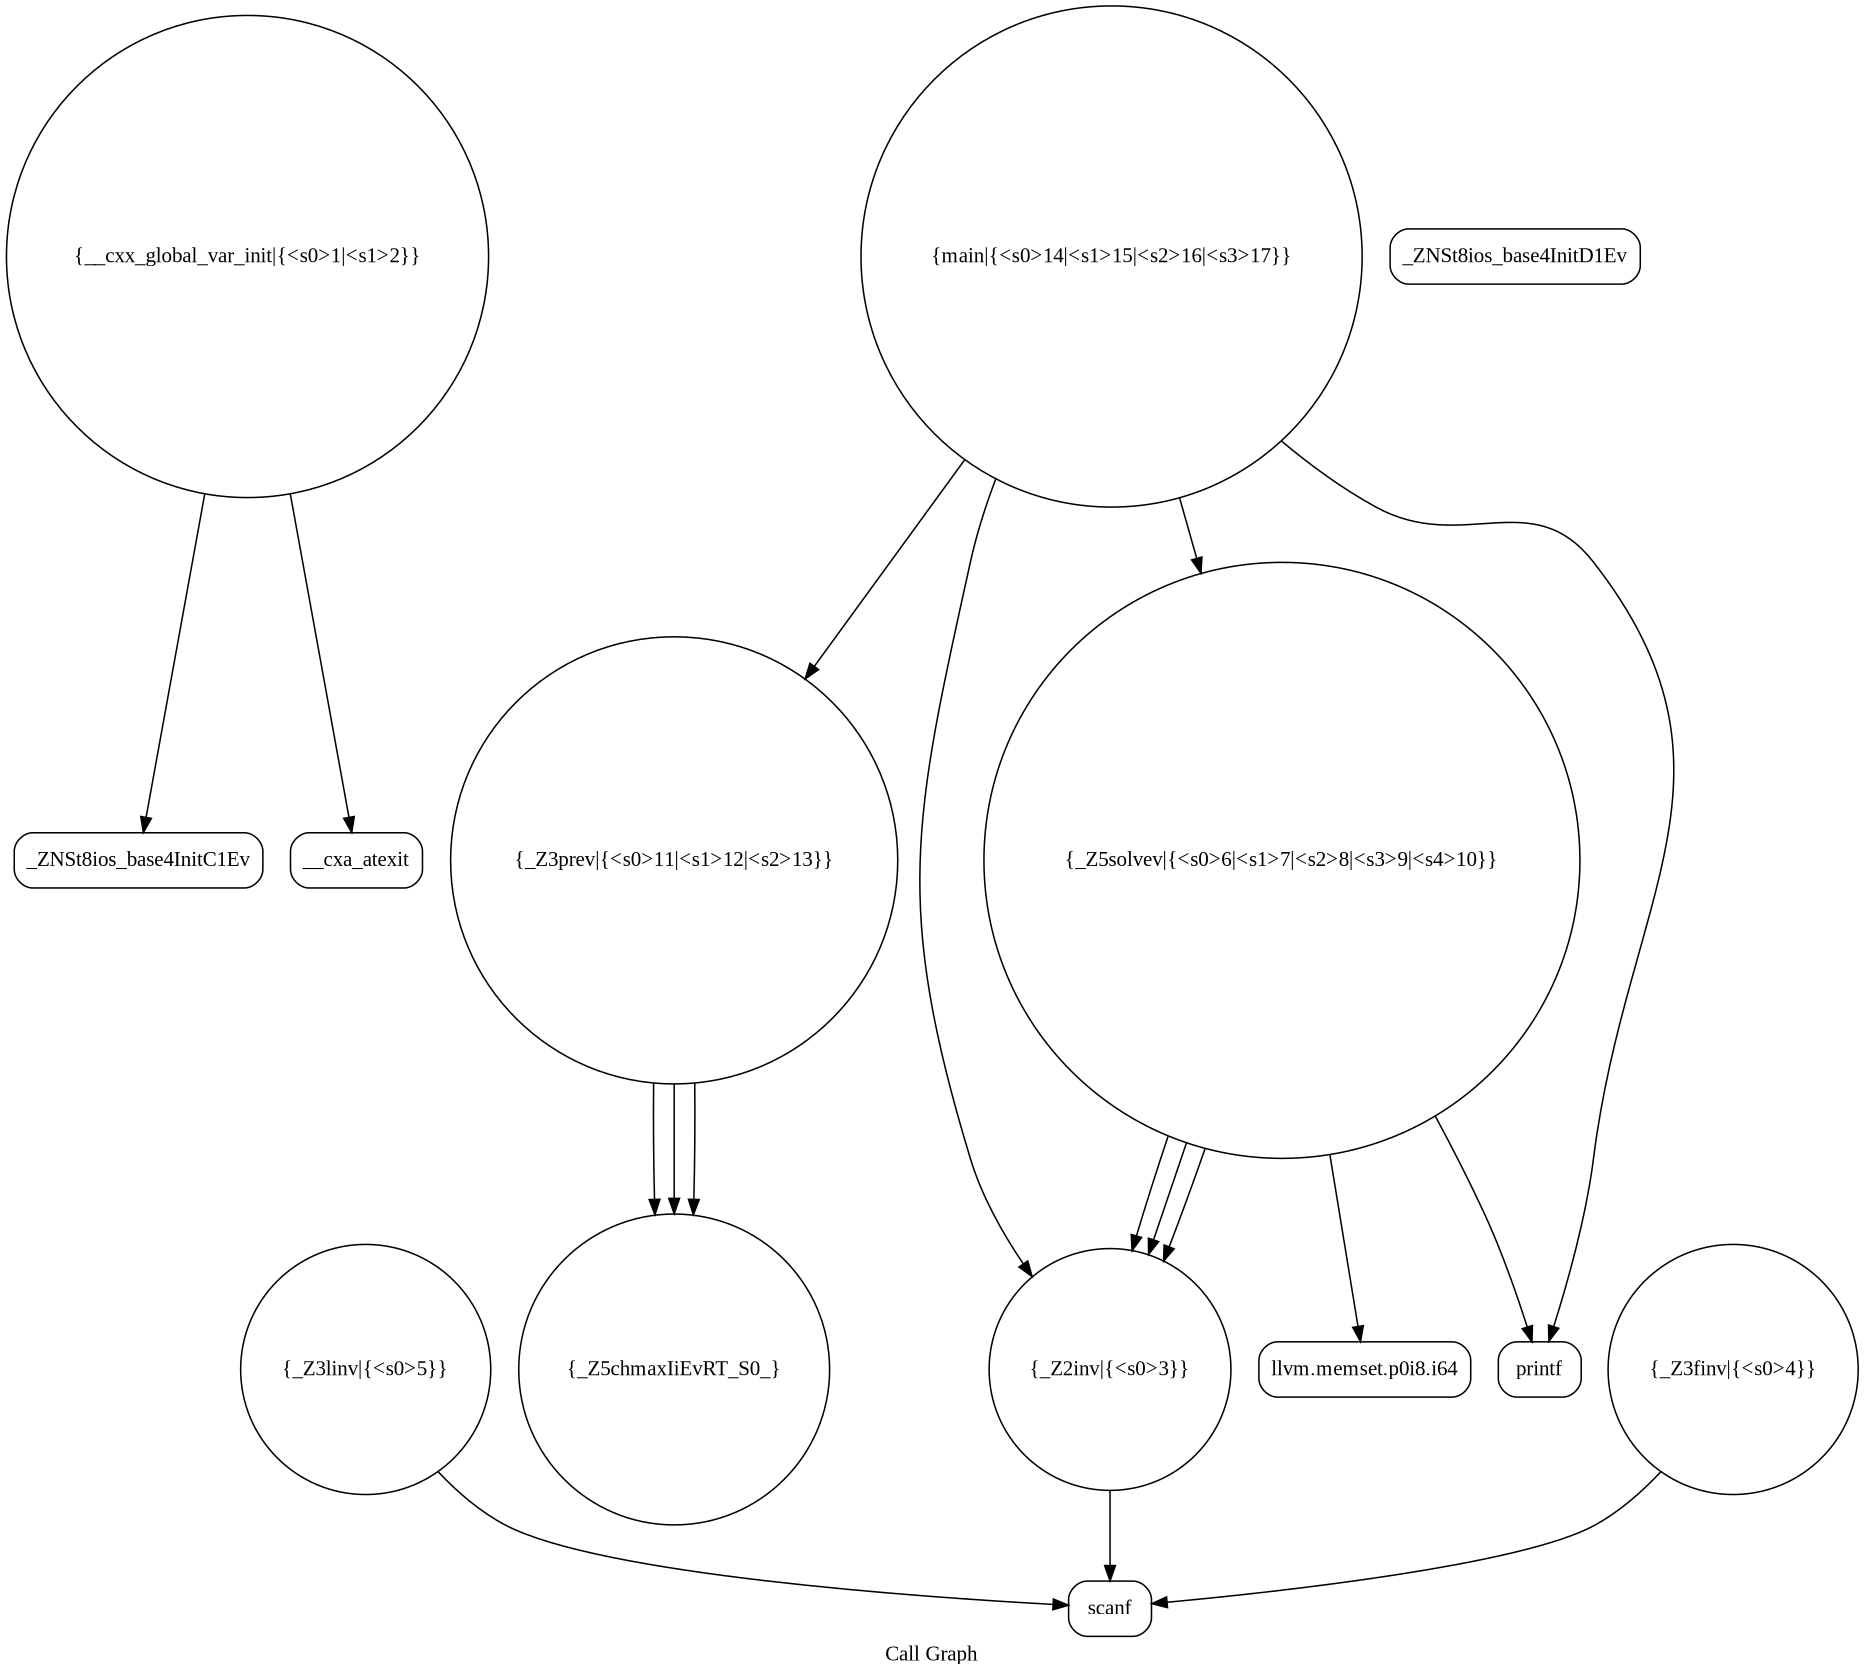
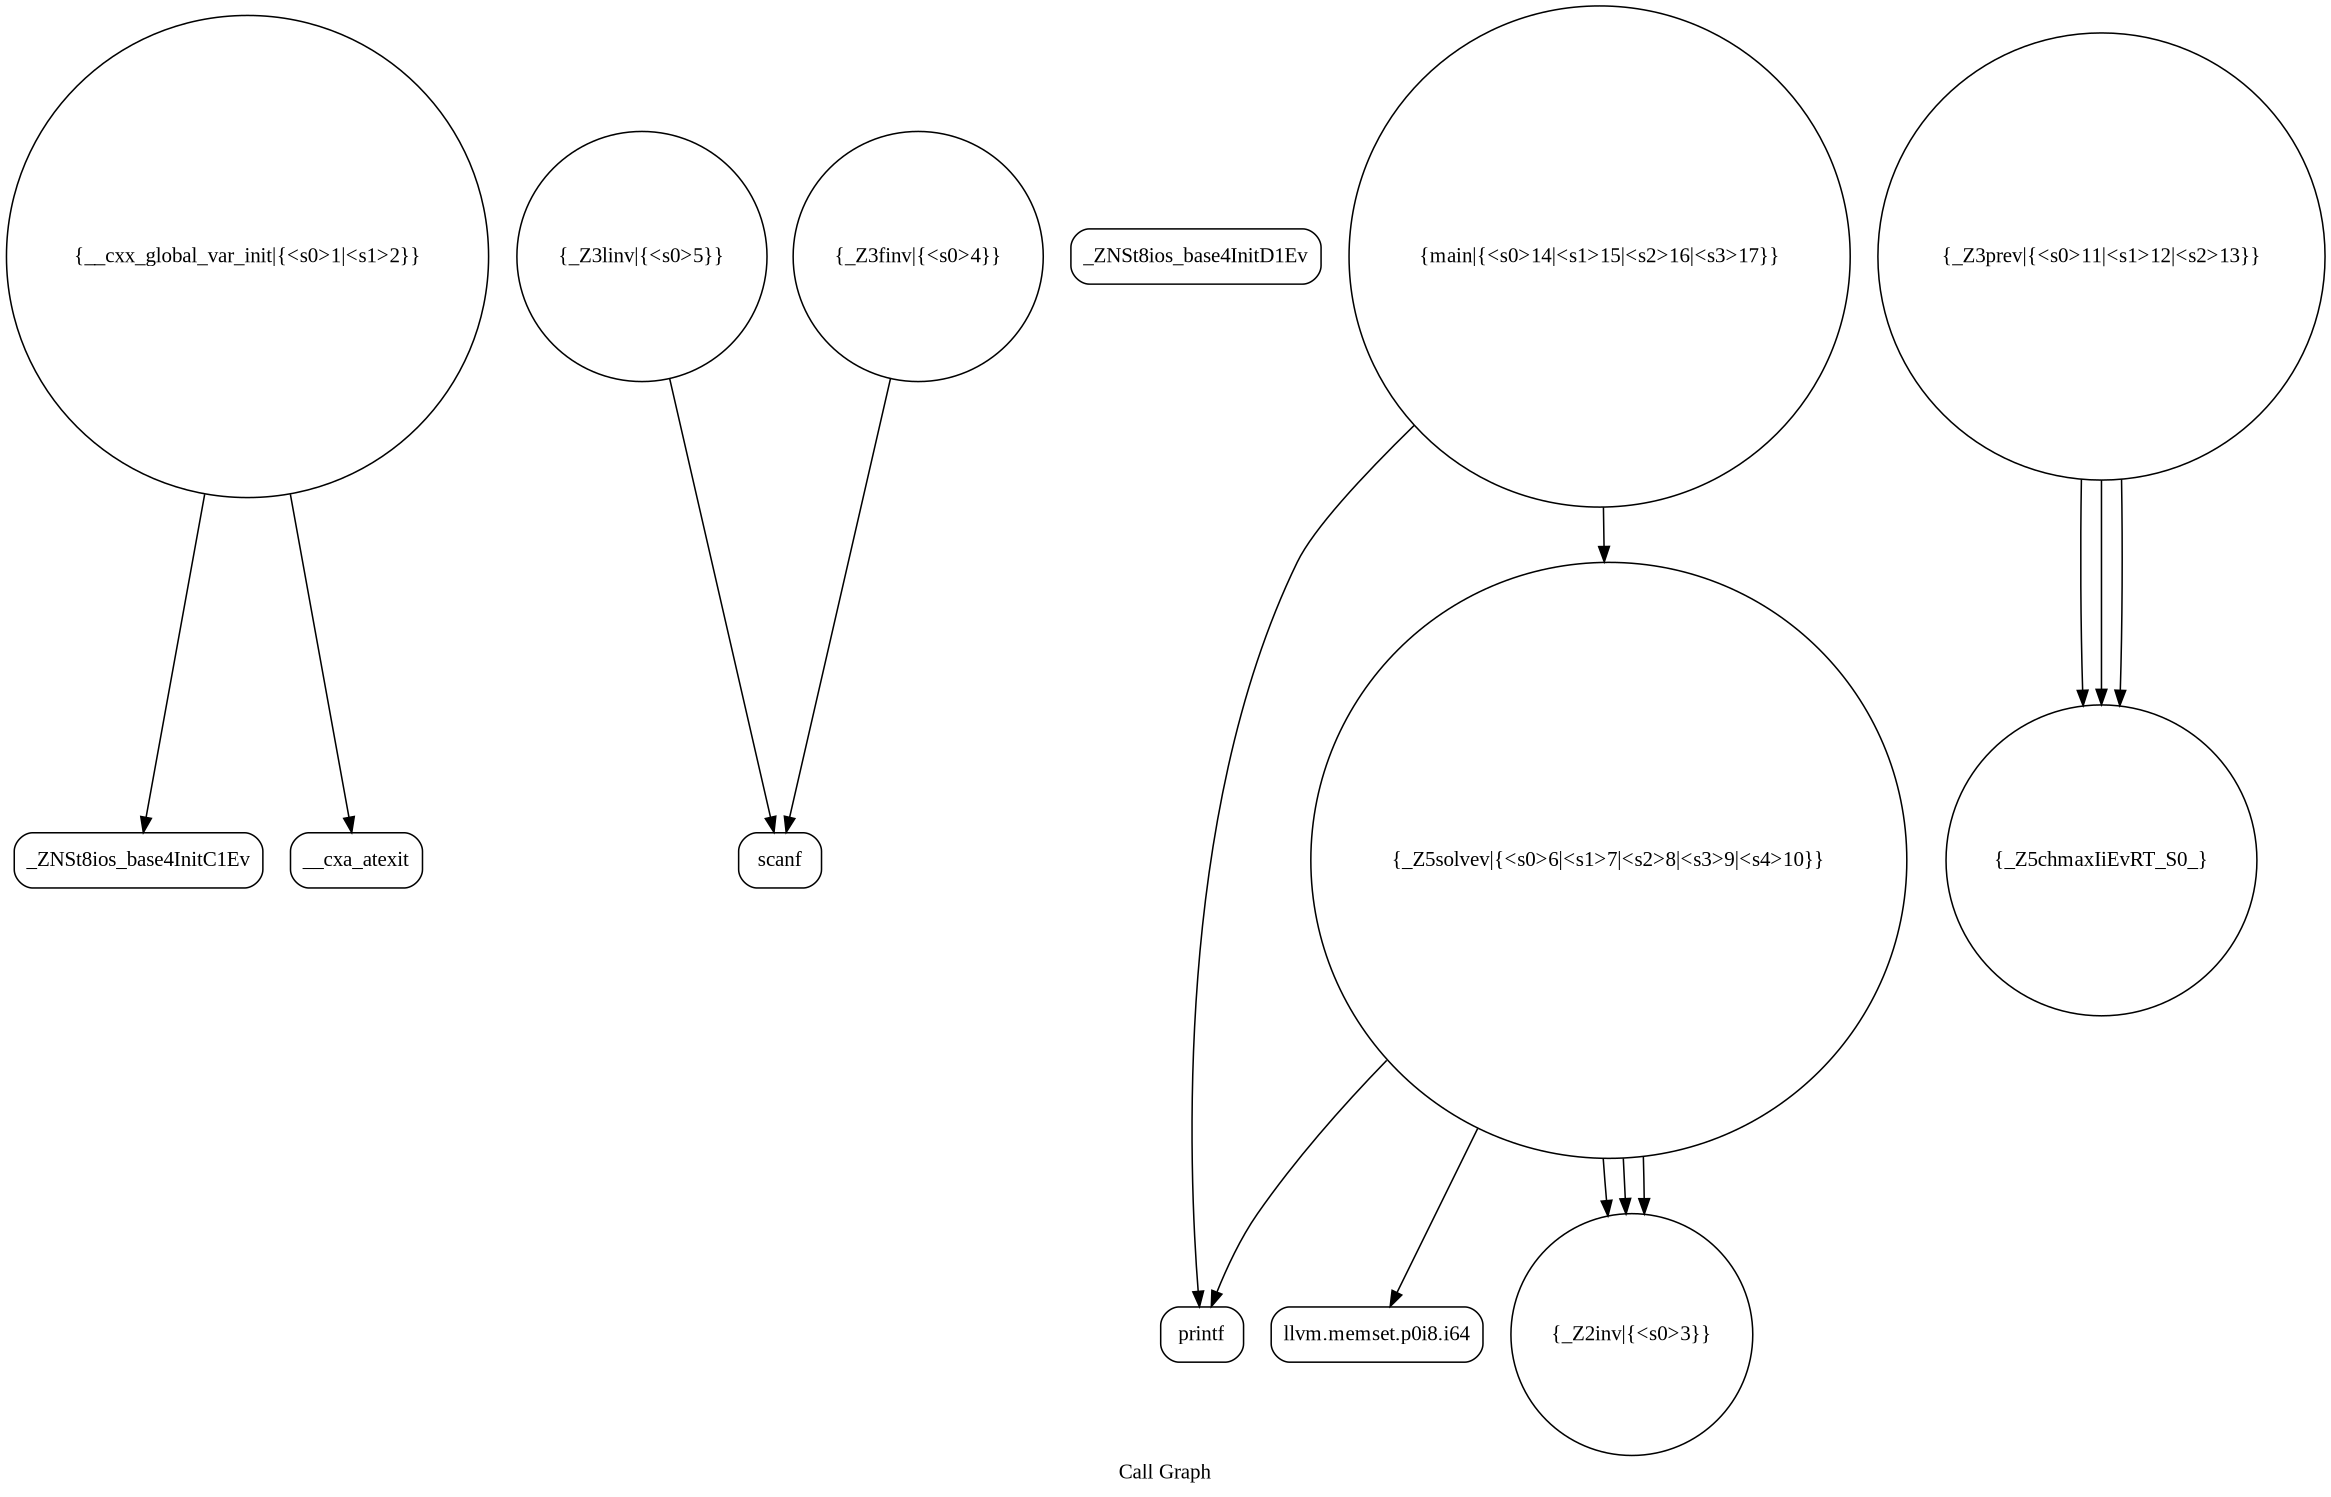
(890, 563) -> none
(920, 876) -> none
(1110, 1528) -> none
